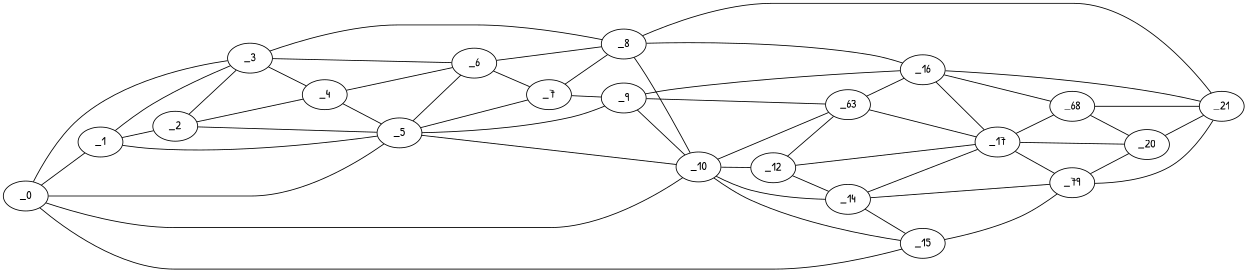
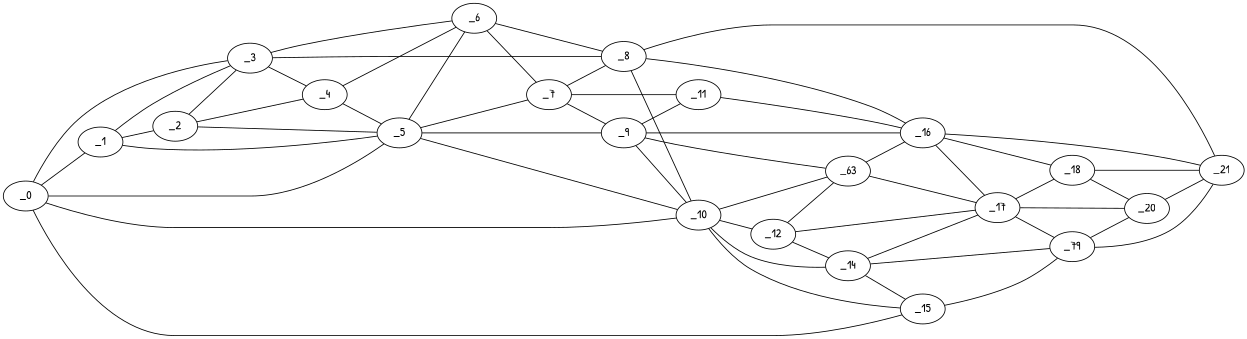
none -> (698, 95)
(1072, 106) -> (1072, 170)
